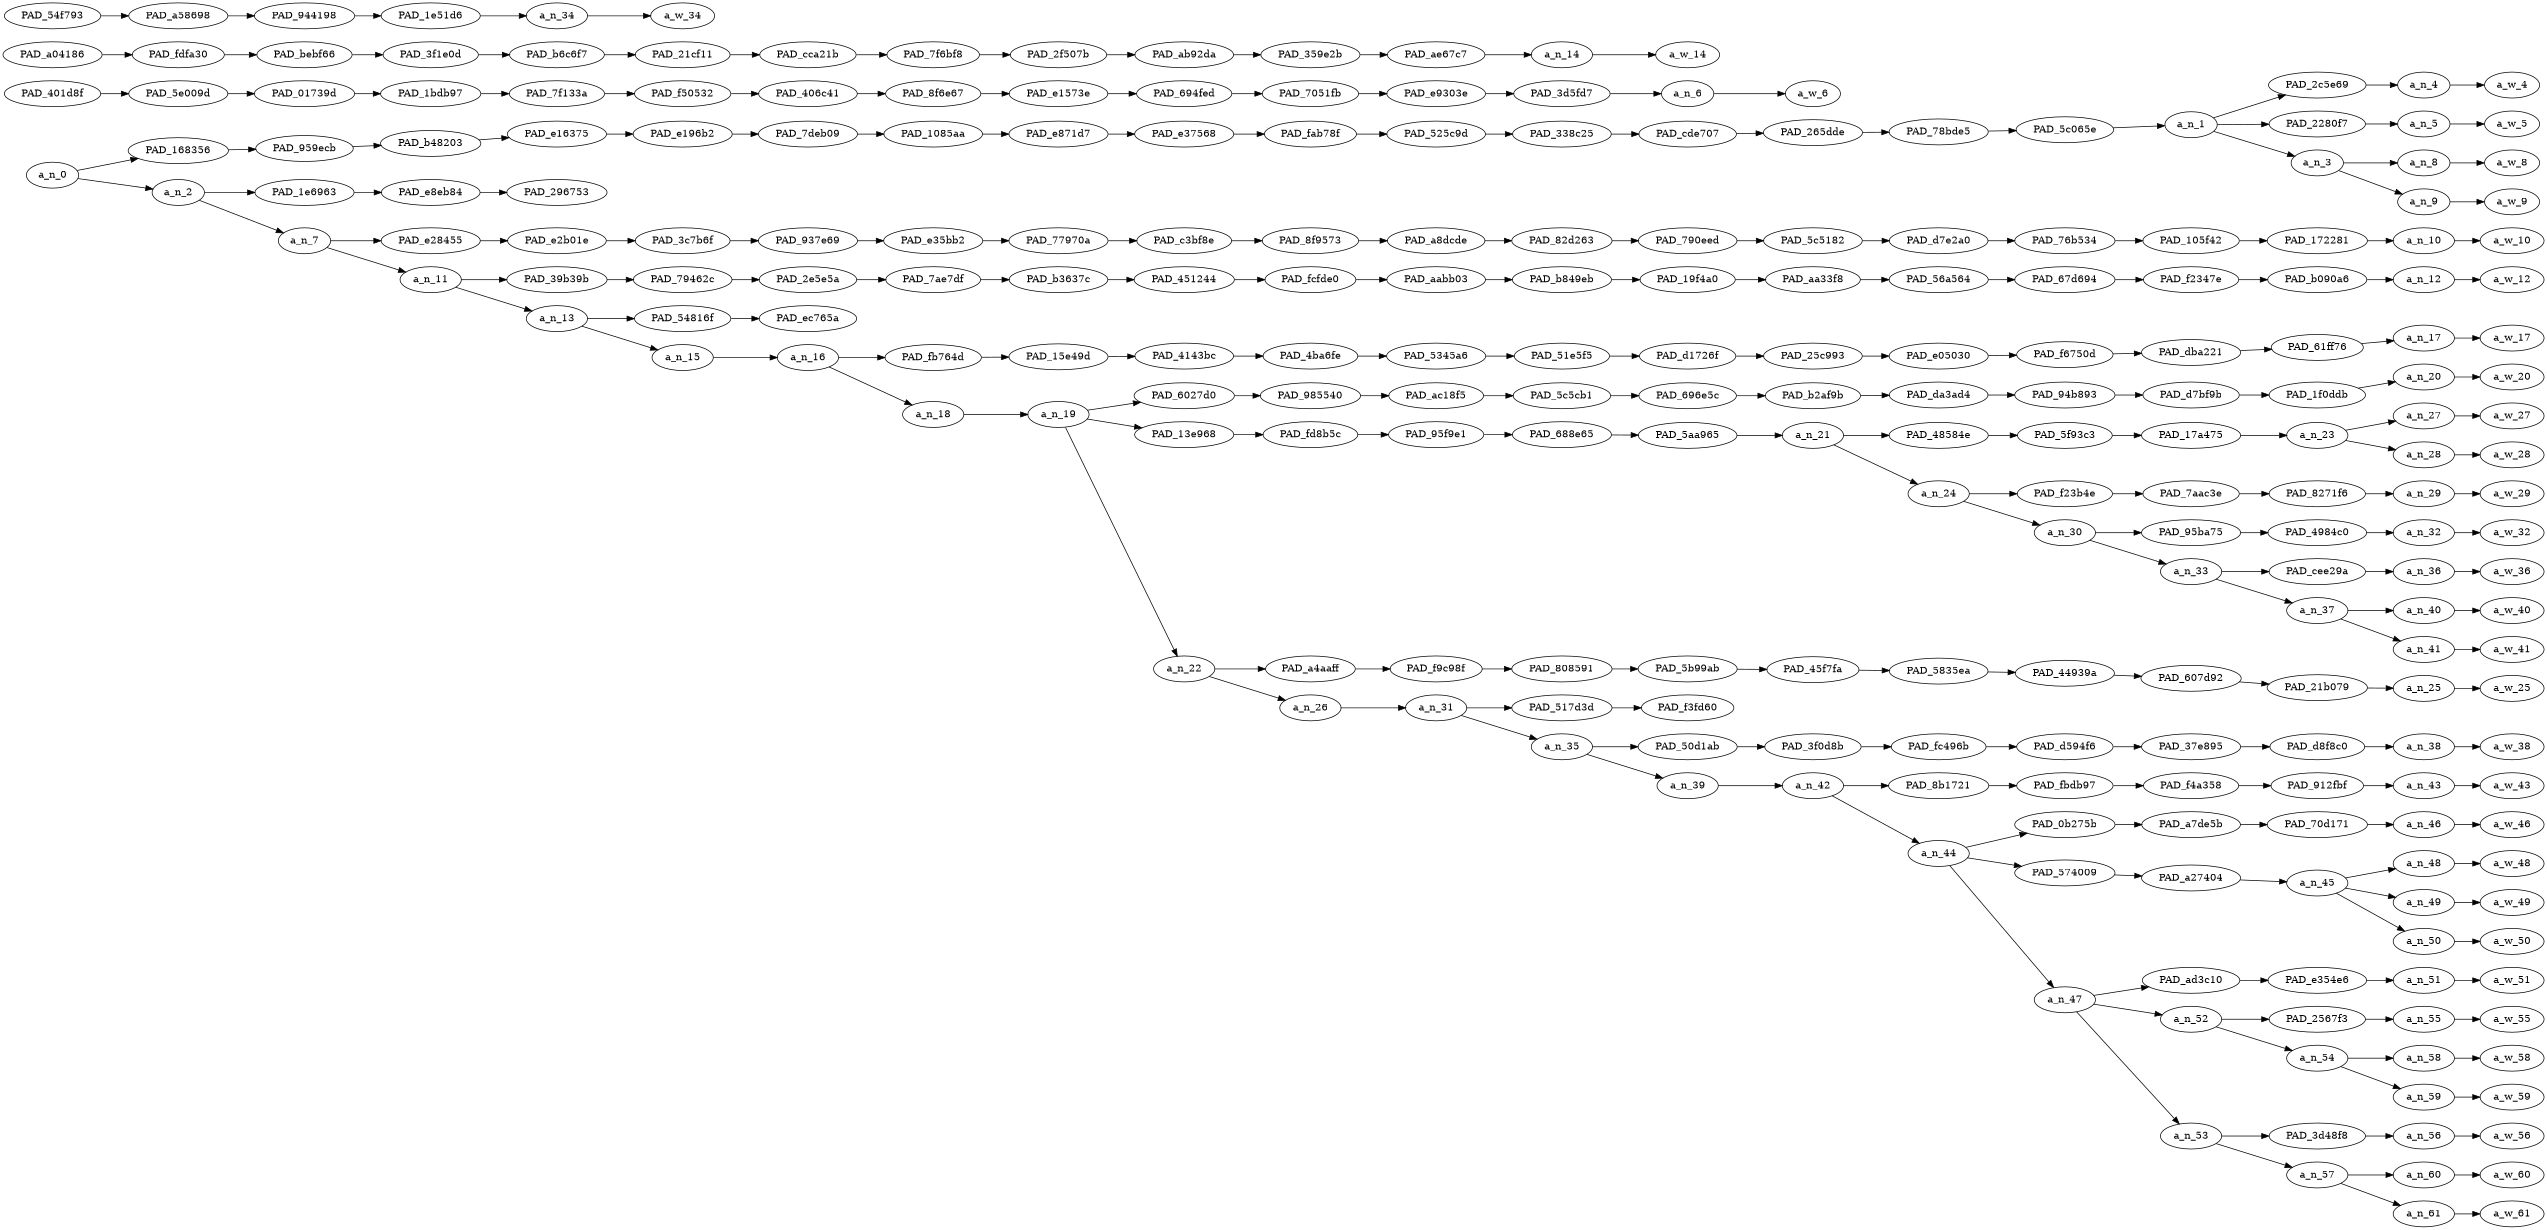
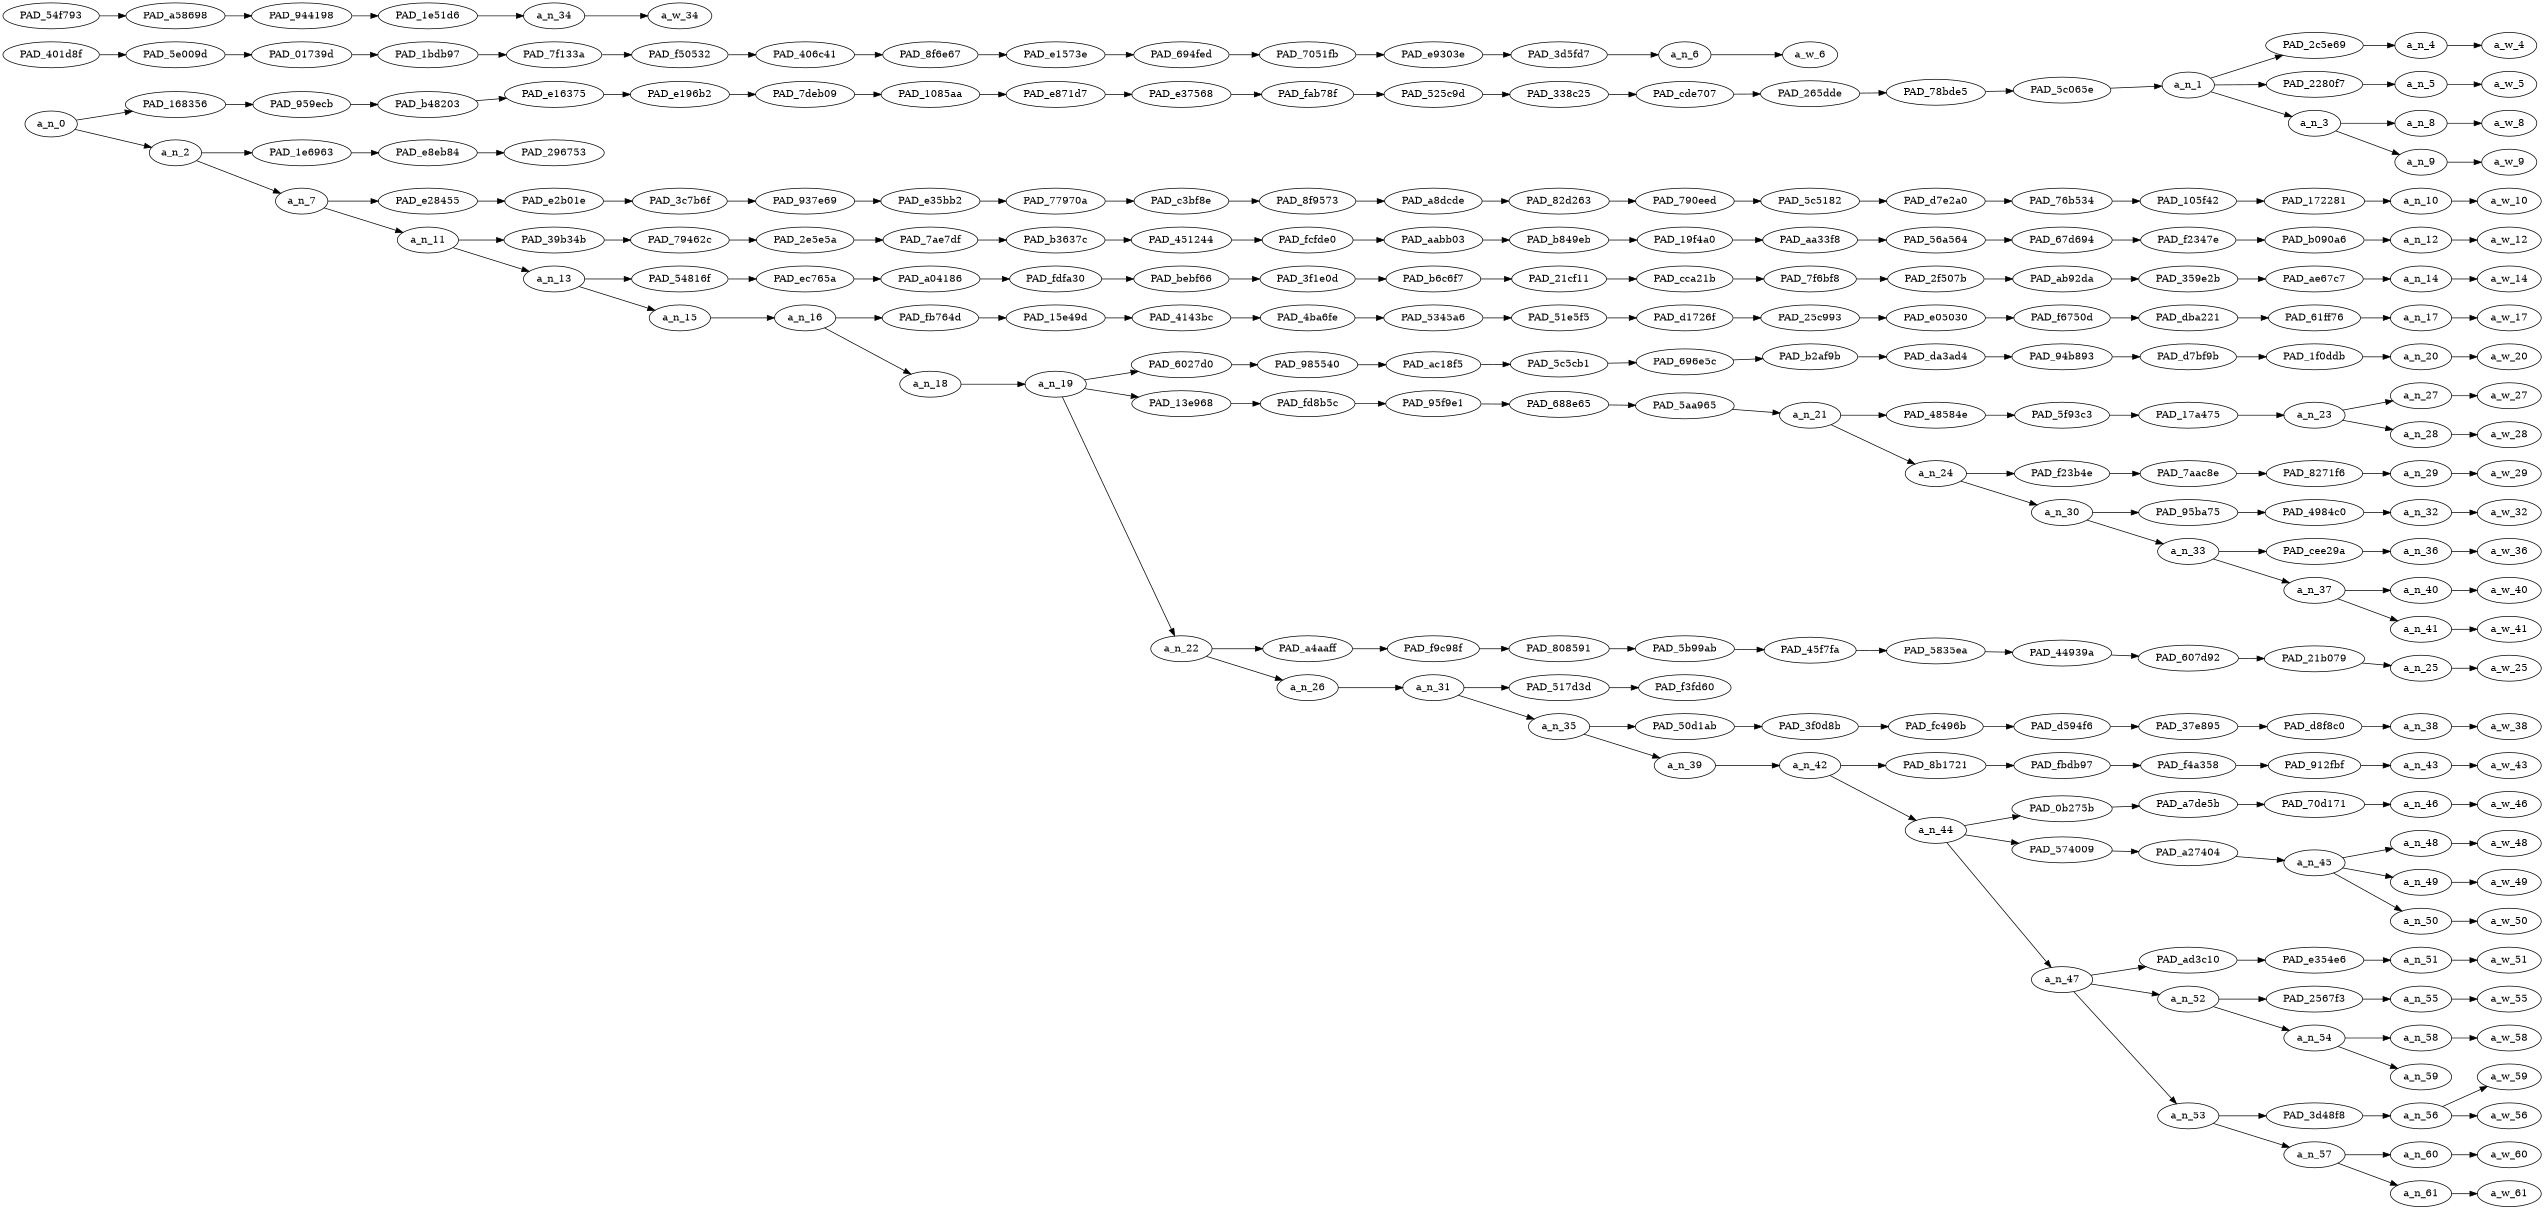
none -> (864, 279)
(557, 280) -> (554, 240)
(2191, 494) -> (2188, 474)
(2464, 1097) -> (2462, 1098)
